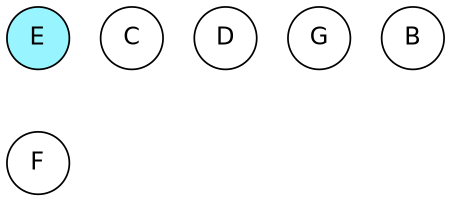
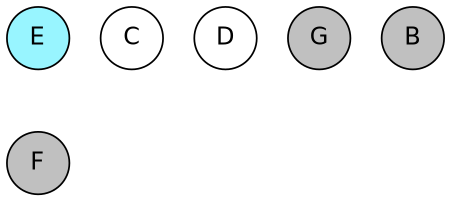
(319, 38) -> (319, 38)
(413, 38) -> (413, 38)
(38, 163) -> (38, 163)
